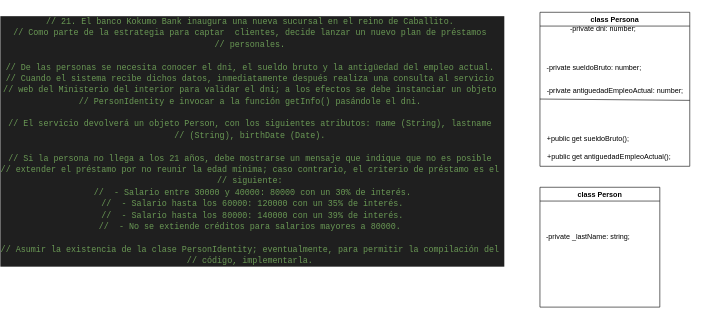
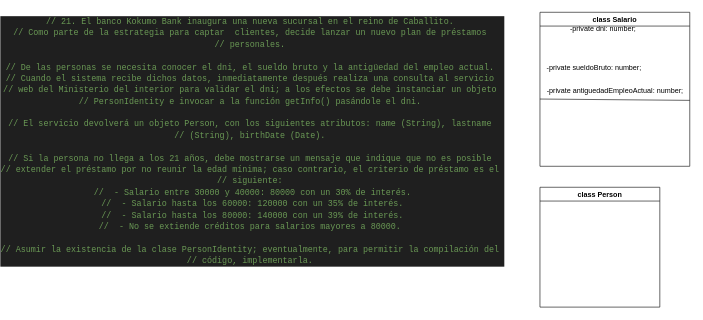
(615, 20) -> (615, 20)
(588, 140) -> none
(609, 158) -> none
(588, 237) -> none
